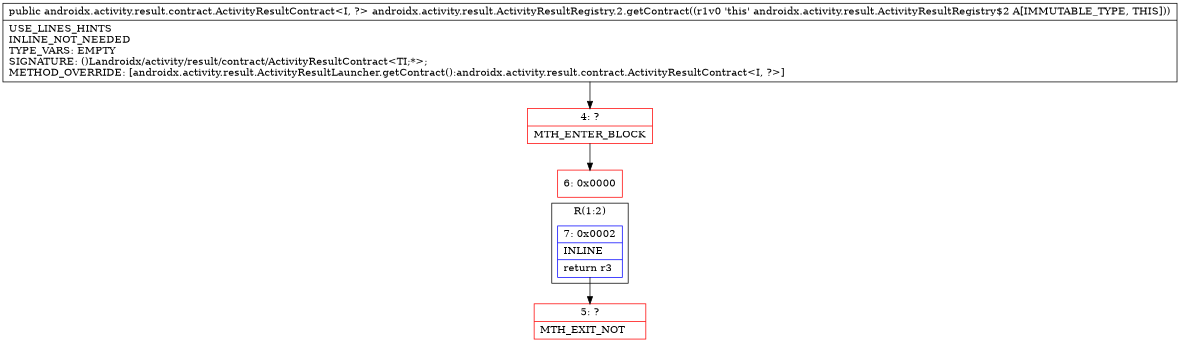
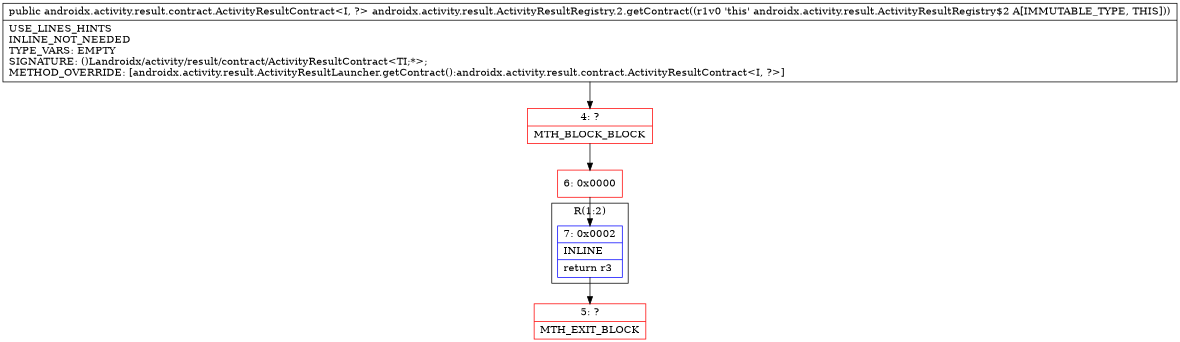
(590, 134) -> (590, 134)
none -> (590, 208)
(583, 330) -> (590, 330)
